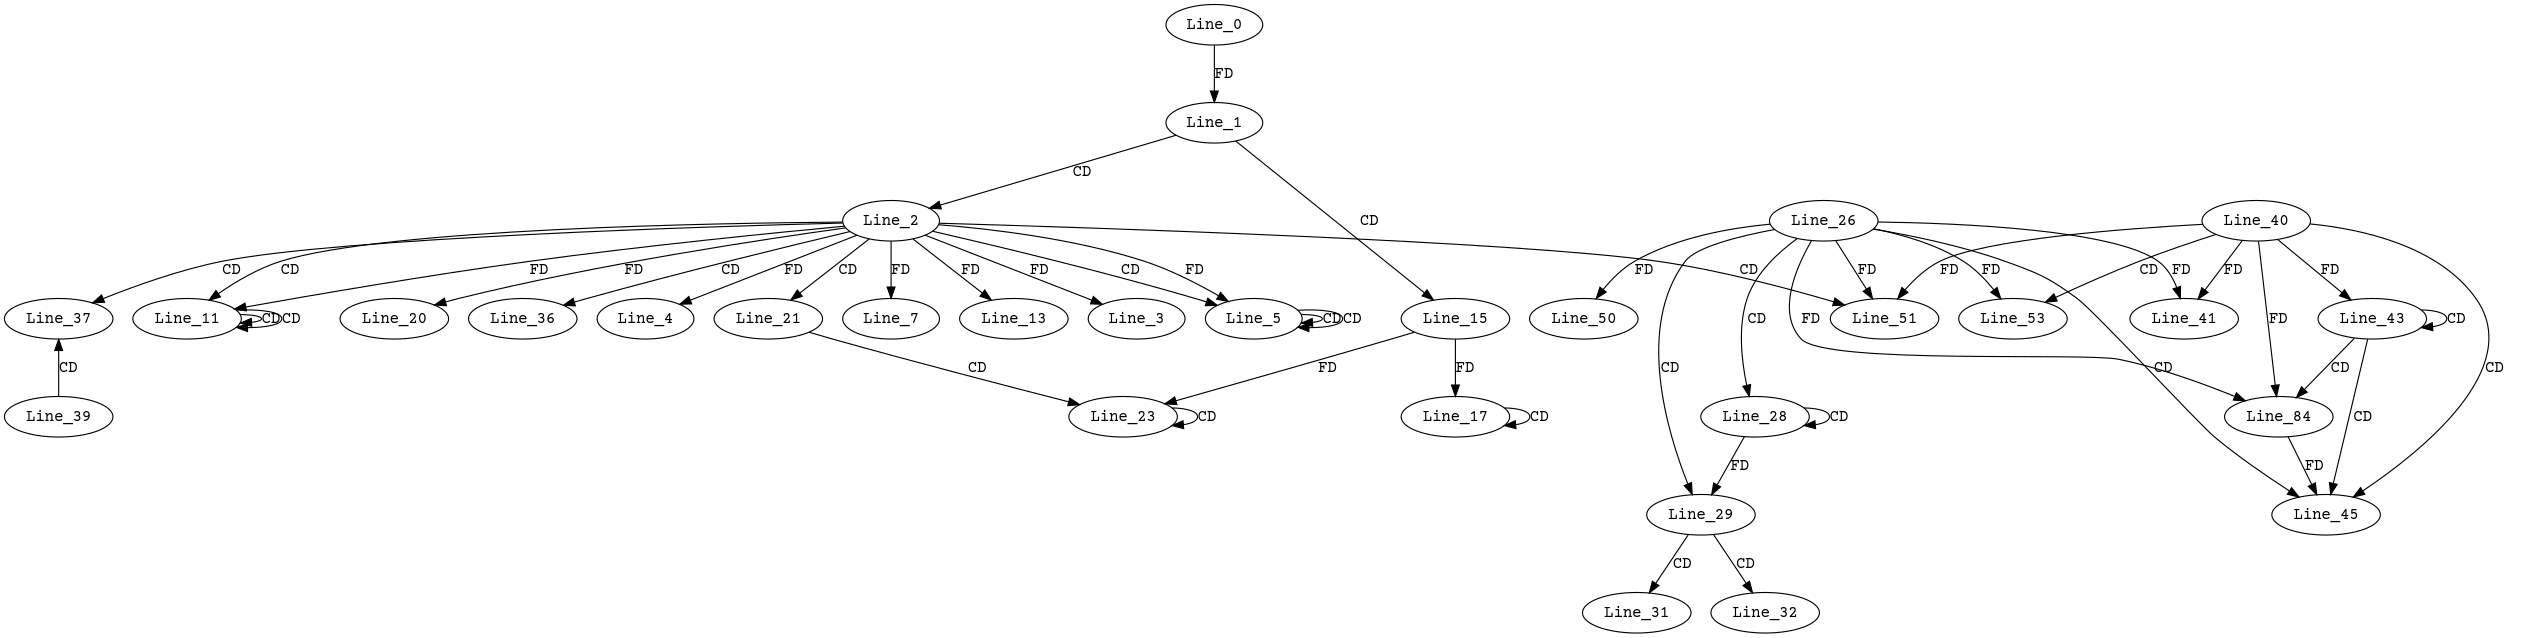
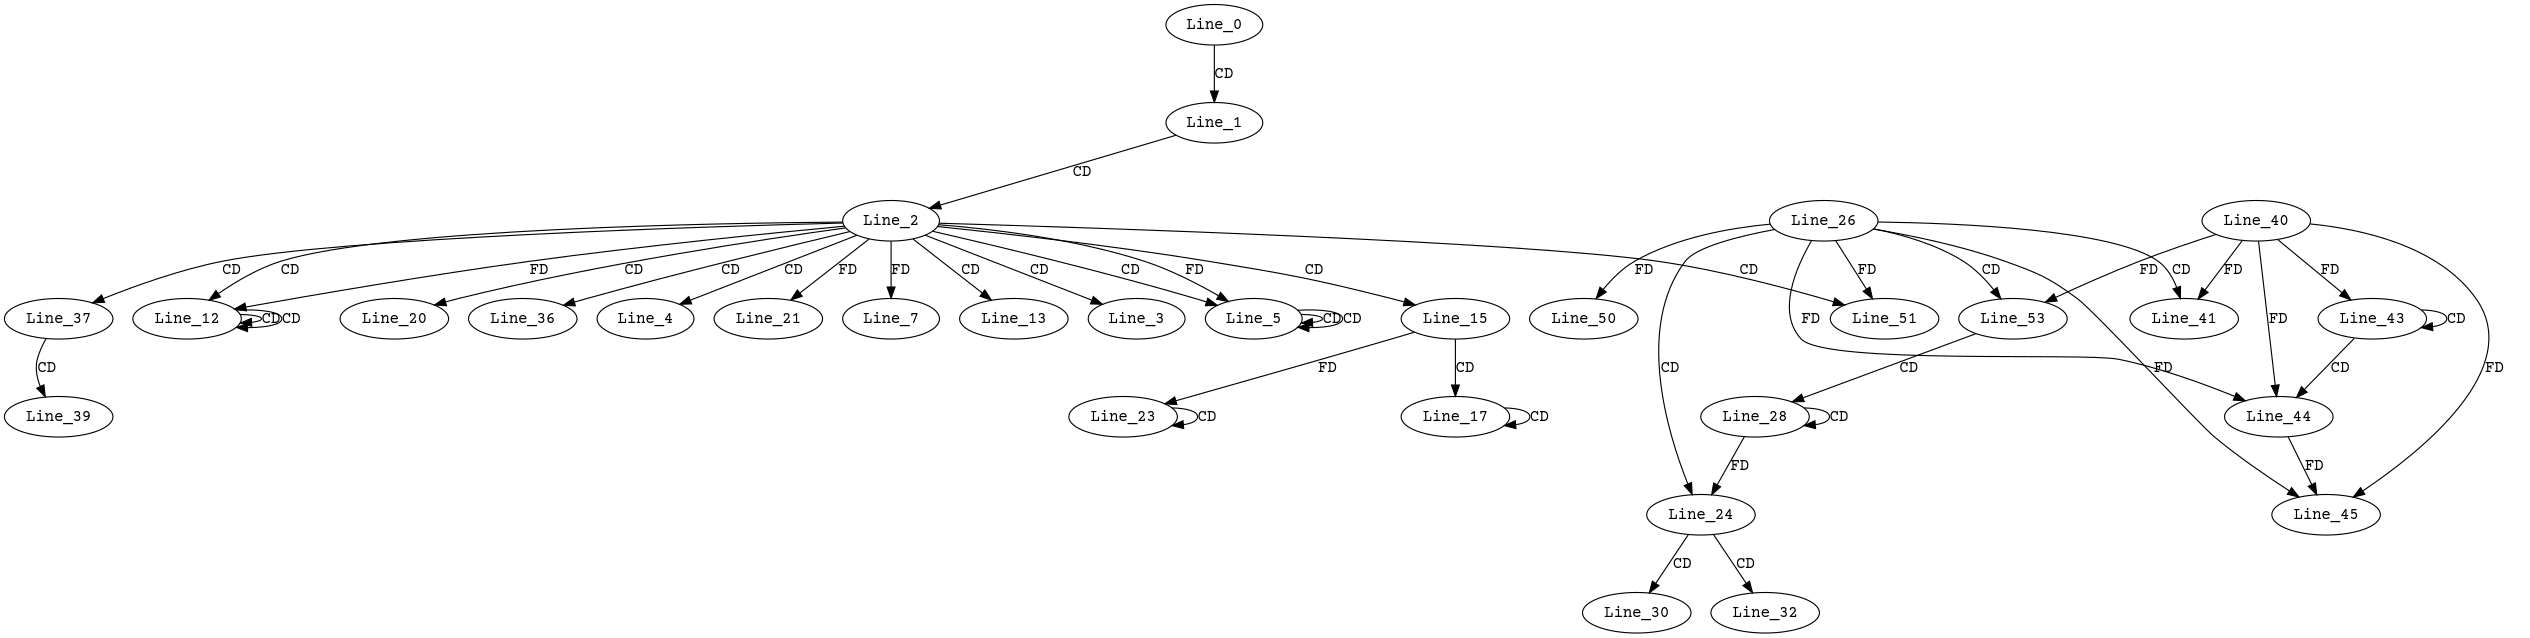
(1224, 74) -> (1224, 74)
(1330, 217) -> (1172, 256)
(2040, 239) -> none
(634, 270) -> (634, 270)
(794, 270) -> (794, 270)
(848, 270) -> (848, 270)
(970, 270) -> (970, 270)
(1039, 270) -> (1039, 270)
(1991, 270) -> (1991, 270)
(2149, 270) -> (2149, 270)
(2181, 270) -> (2181, 270)
(1746, 303) -> (1890, 366)
(187, 319) -> (187, 319)
(939, 368) -> none
(1465, 368) -> (1465, 368)
(2163, 368) -> (2163, 368)
(2495, 368) -> (2495, 368)
(59, 373) -> (37, 362)
(2351, 411) -> none
(2279, 417) -> (2279, 417)
(1701, 515) -> (1701, 515)
(1637, 613) -> (1637, 613)
